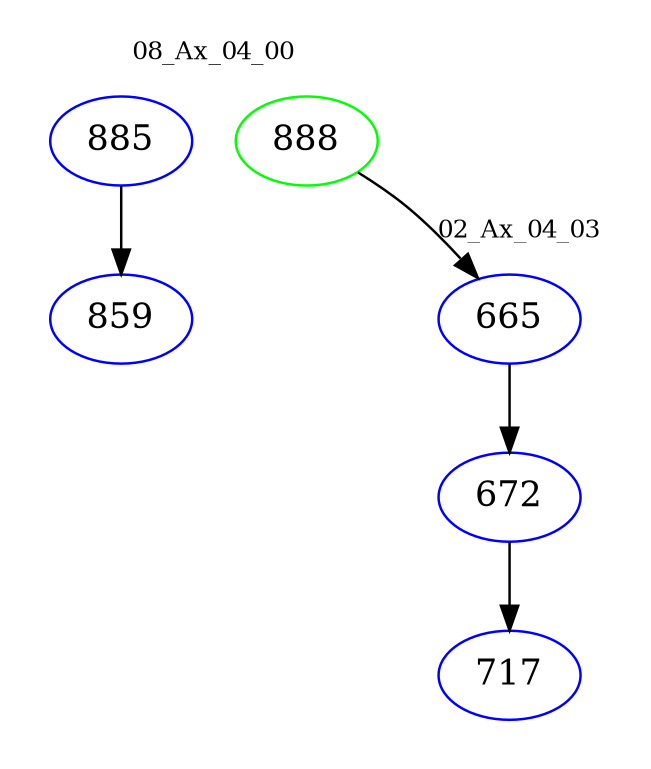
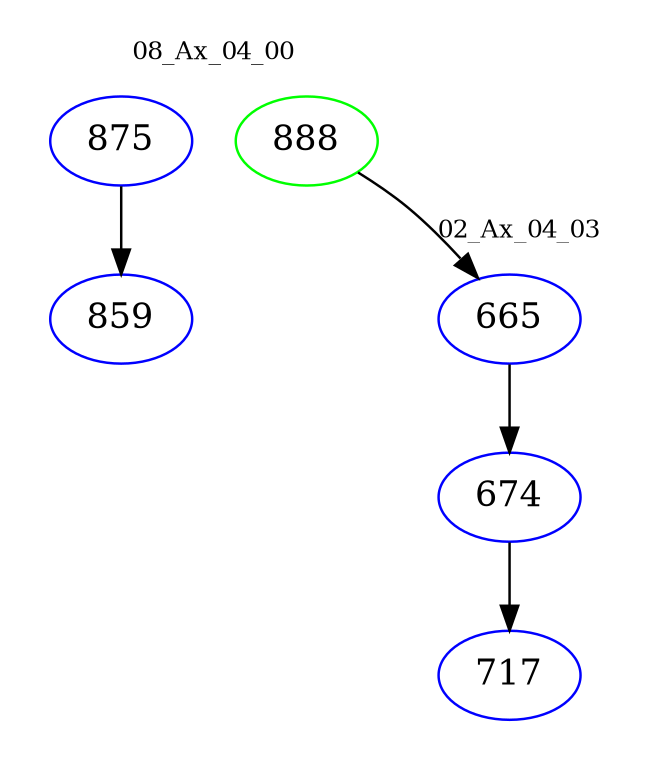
(121, 141) -> (121, 141)
(510, 497) -> (510, 497)
